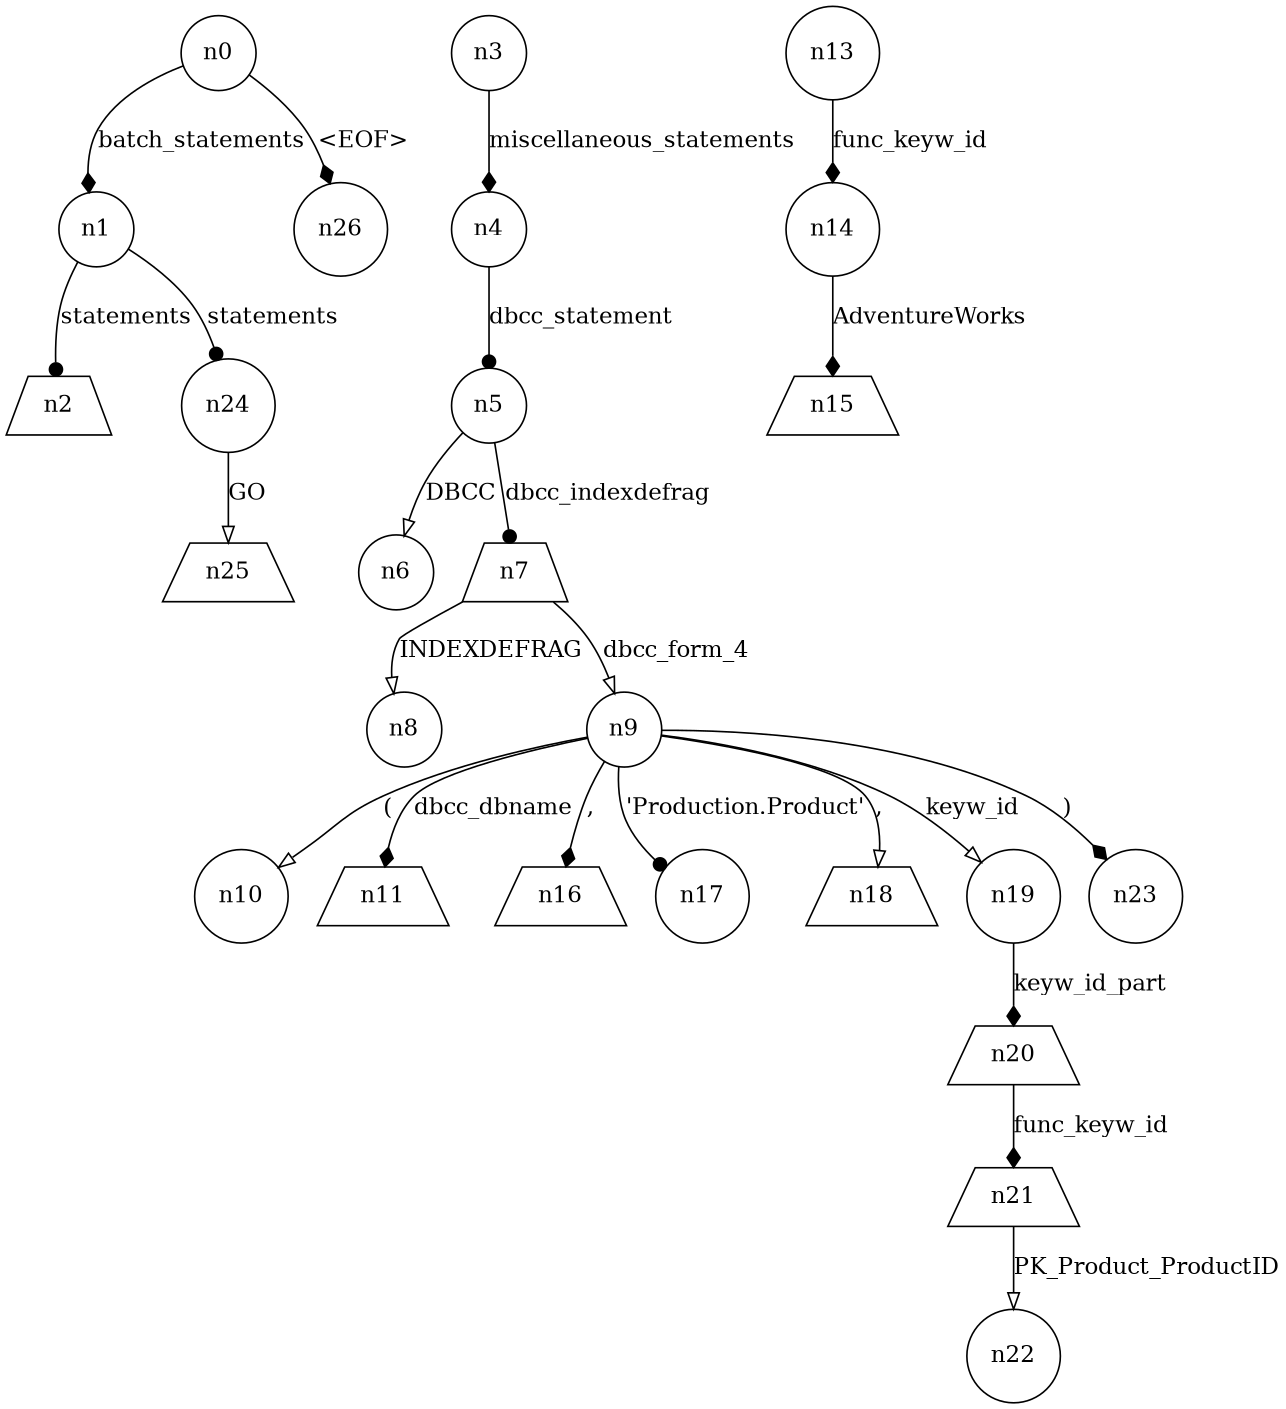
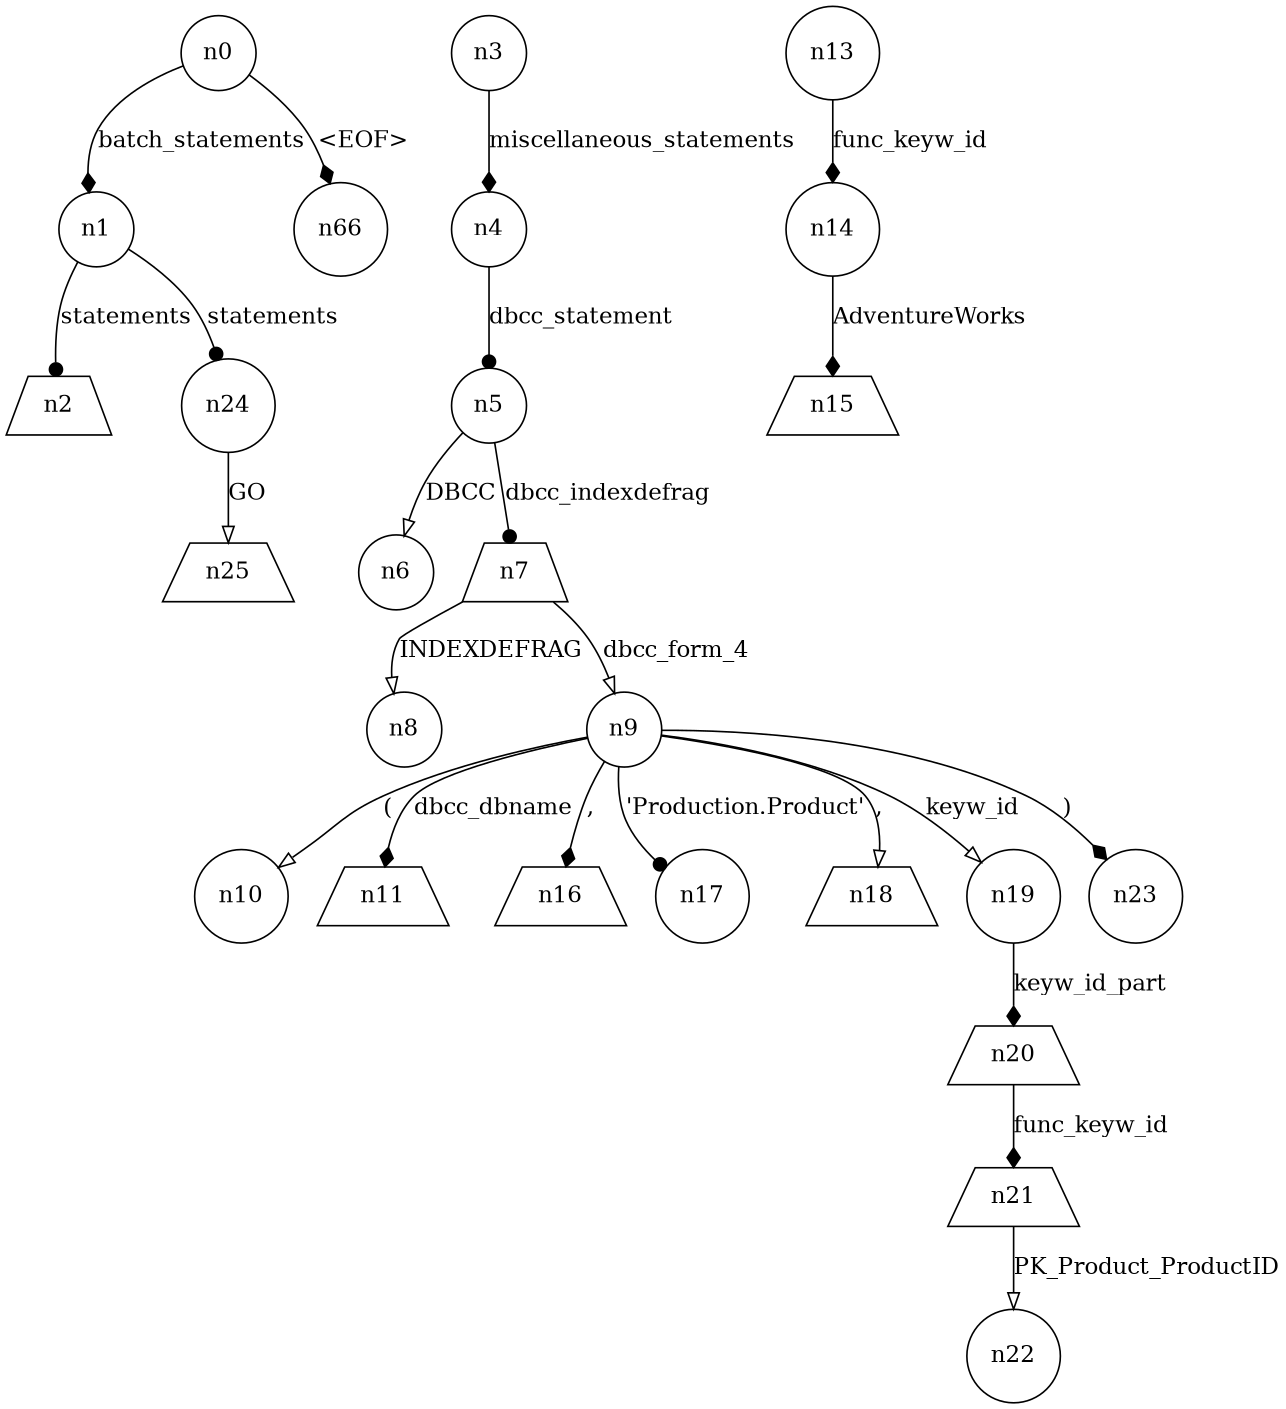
(341, 229) -> (341, 229)
